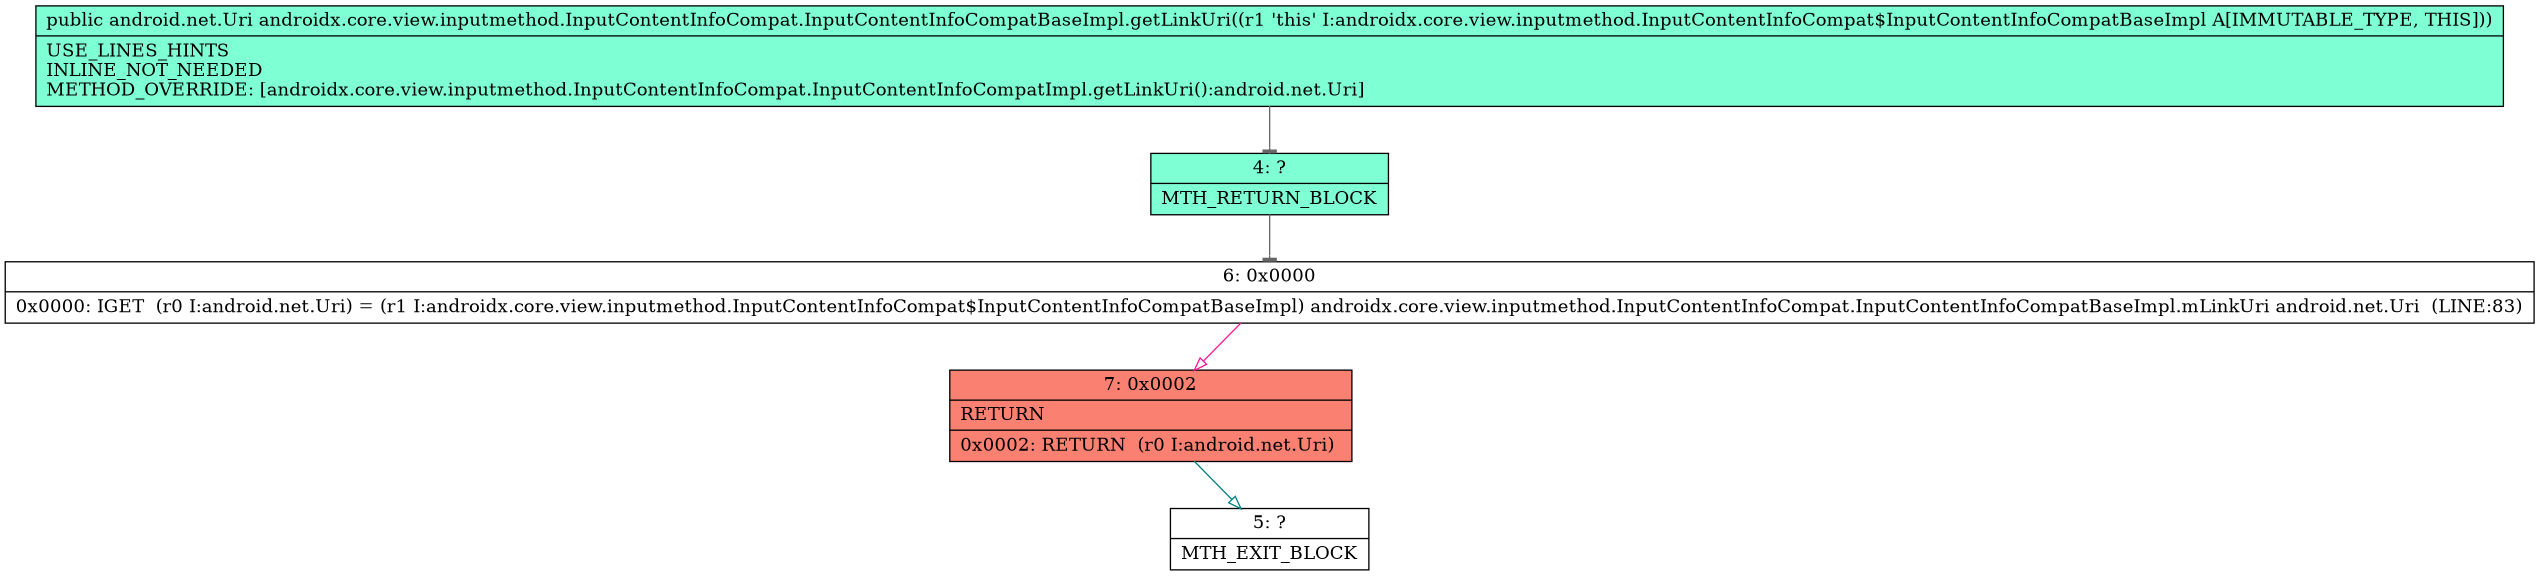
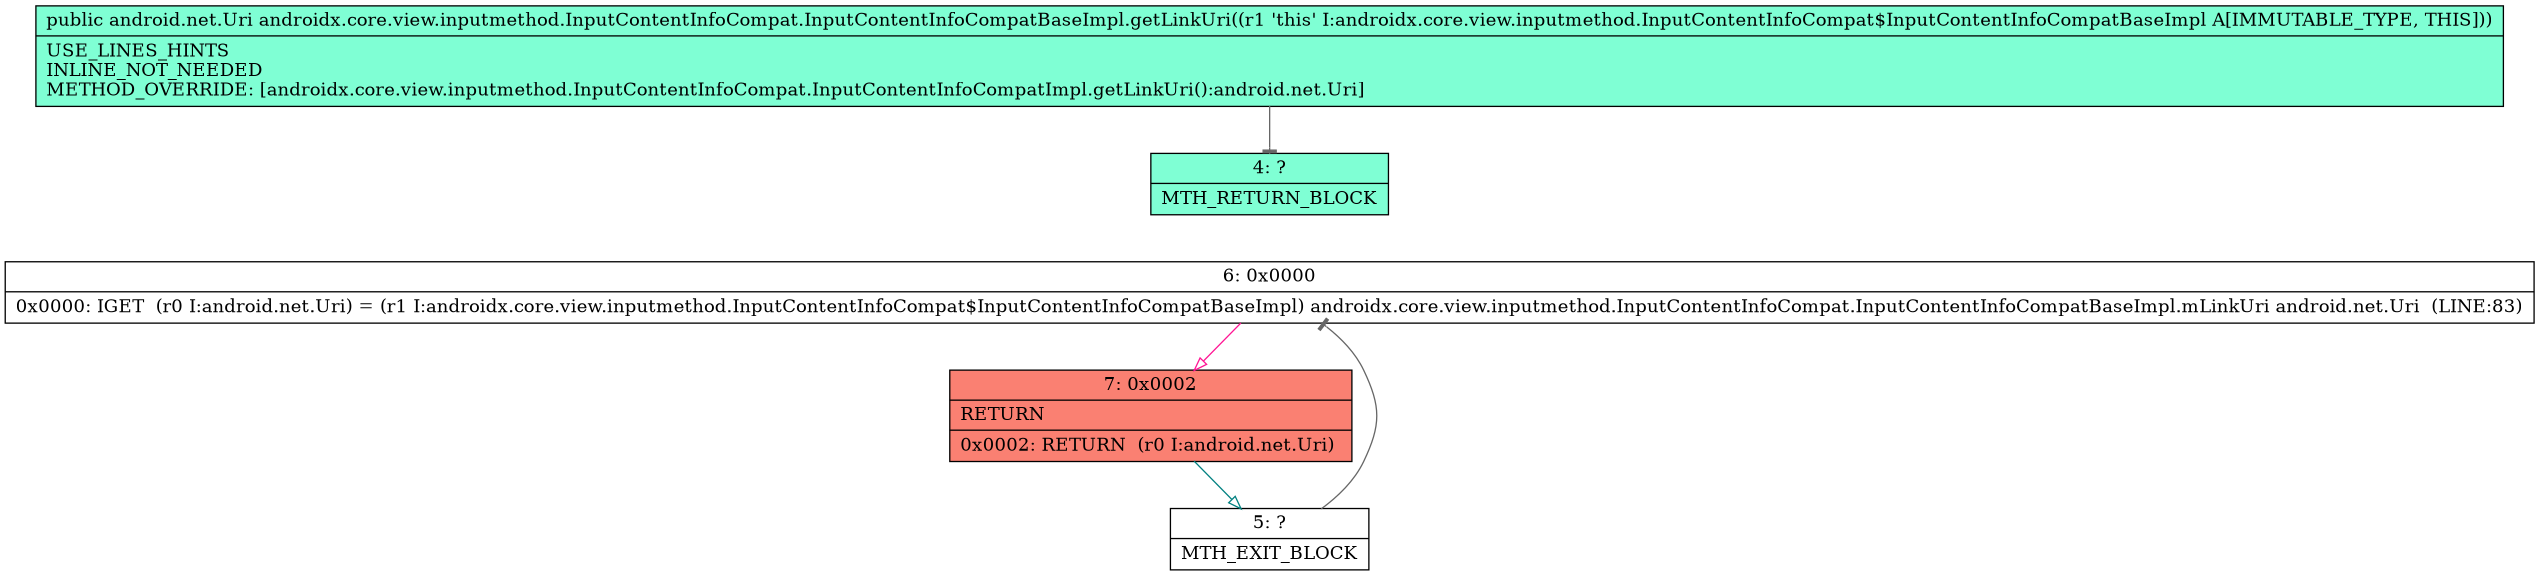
(1270, 235) -> (1377, 419)
